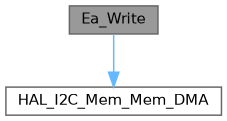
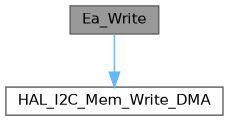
(114, 101) -> (114, 101)
